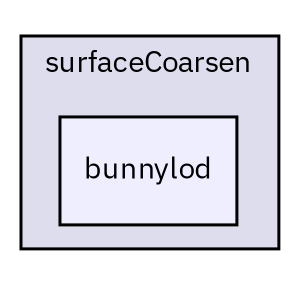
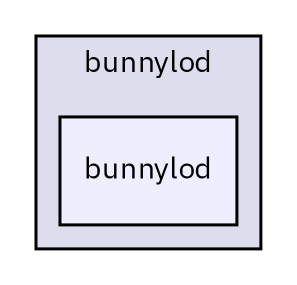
(150, 64) -> (148, 64)
